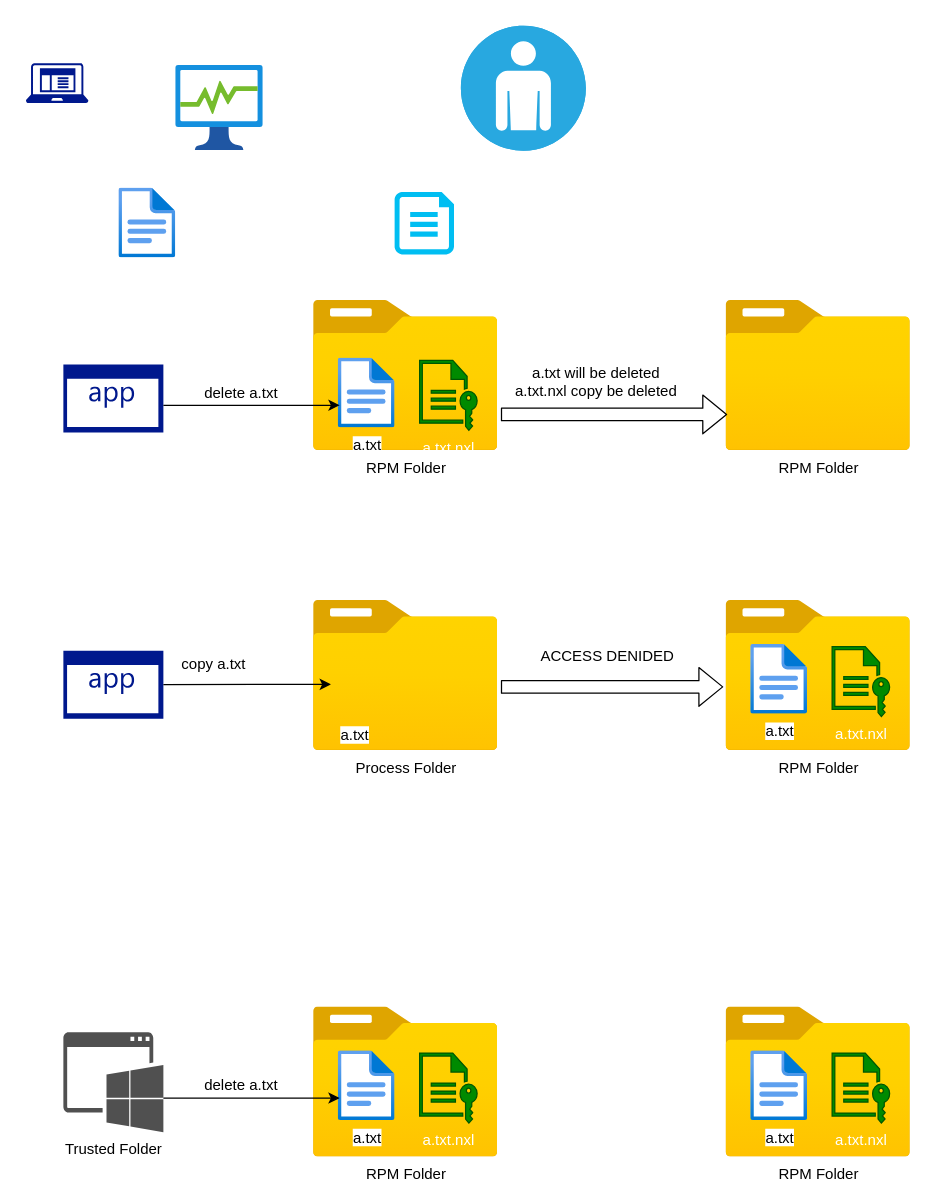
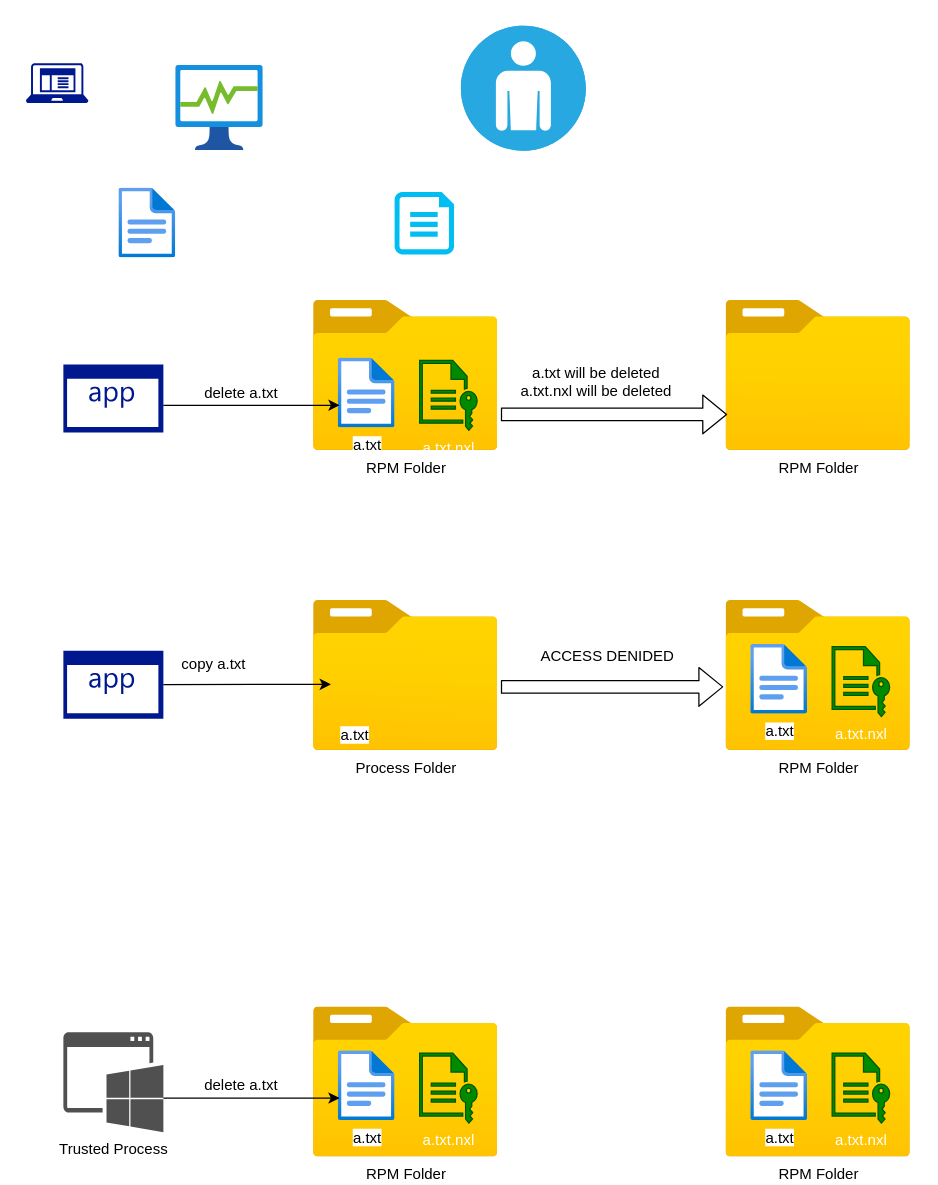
(596, 382) -> (596, 382)
(114, 1150) -> (114, 1150)
